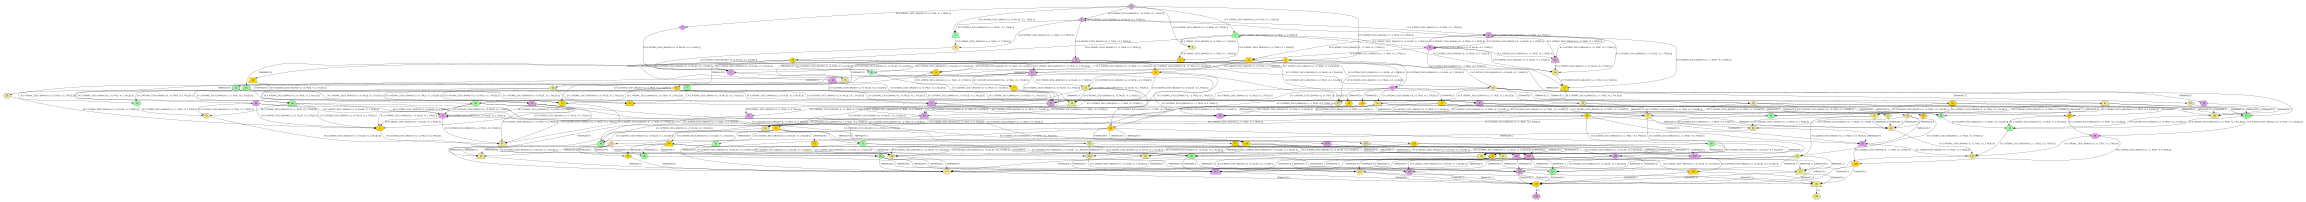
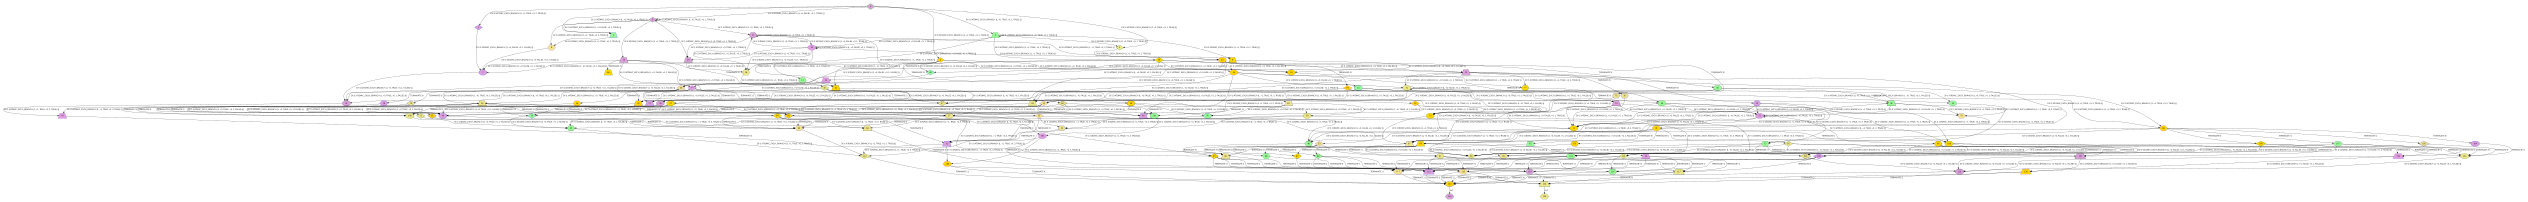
(1544, 90) -> (823, 63)
(393, 100) -> (1479, 108)
none -> (1378, 155)
